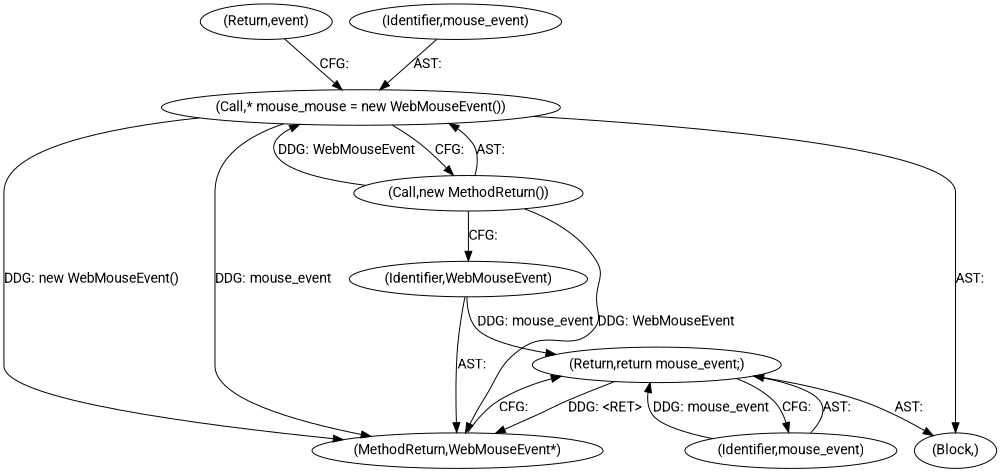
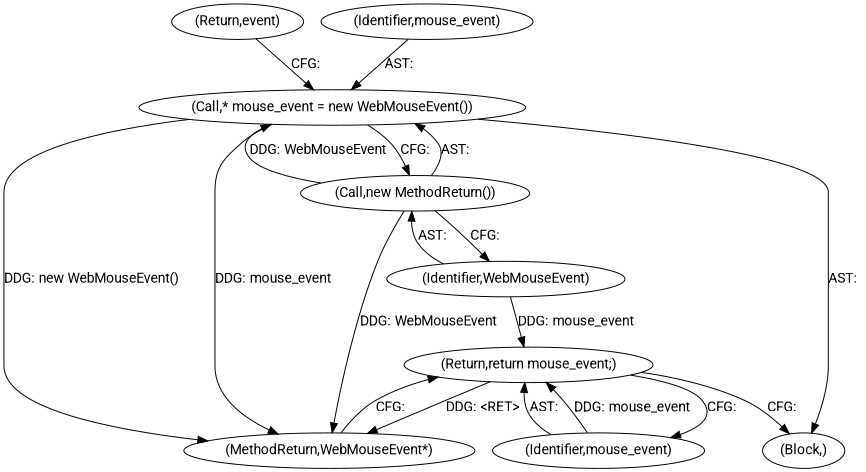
(361, 107) -> (332, 107)
(457, 360) -> (421, 247)
(911, 408) -> (784, 408)
